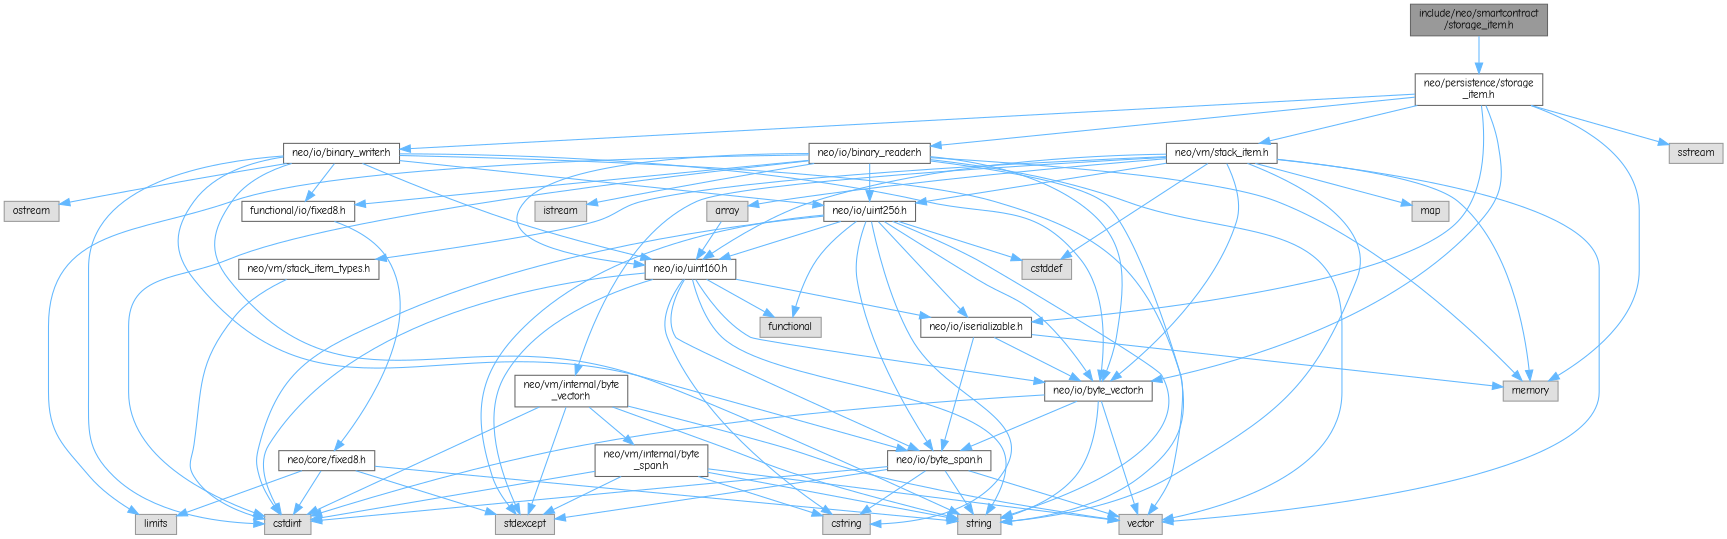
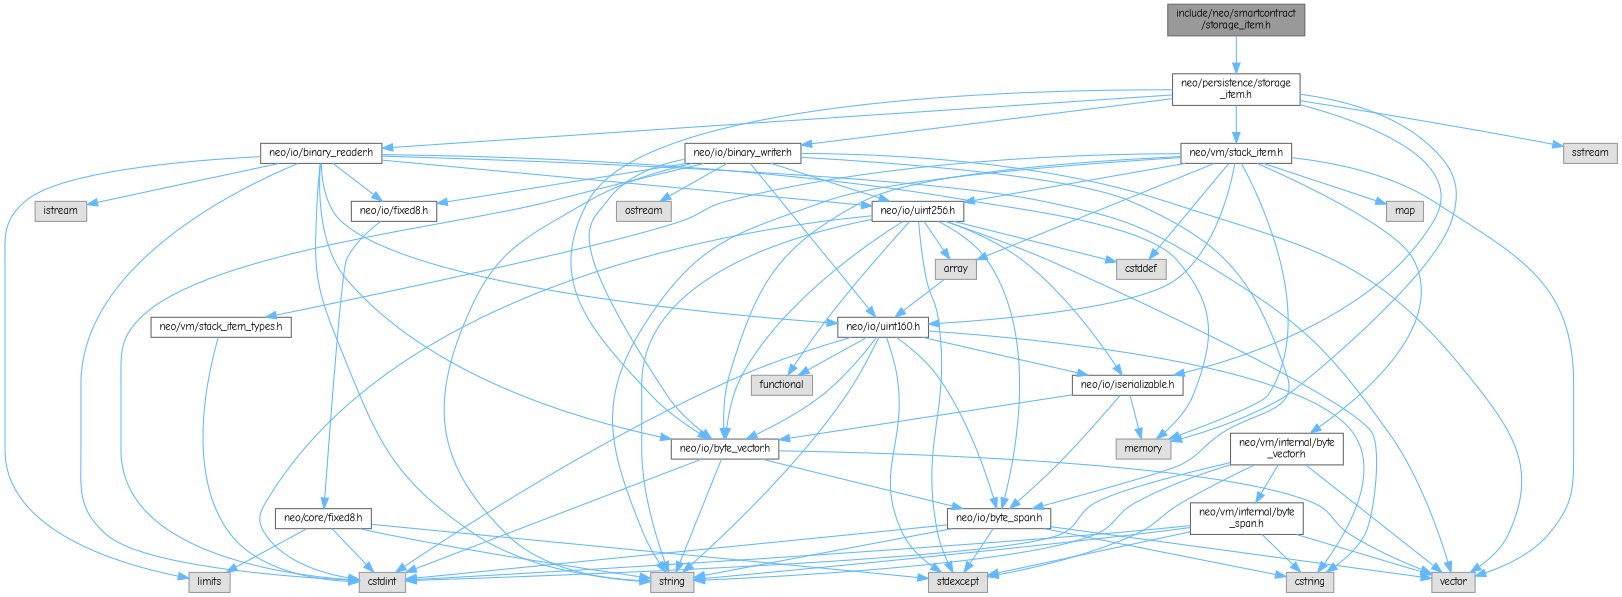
(298, 211) -> (394, 211)
(785, 239) -> (934, 236)
